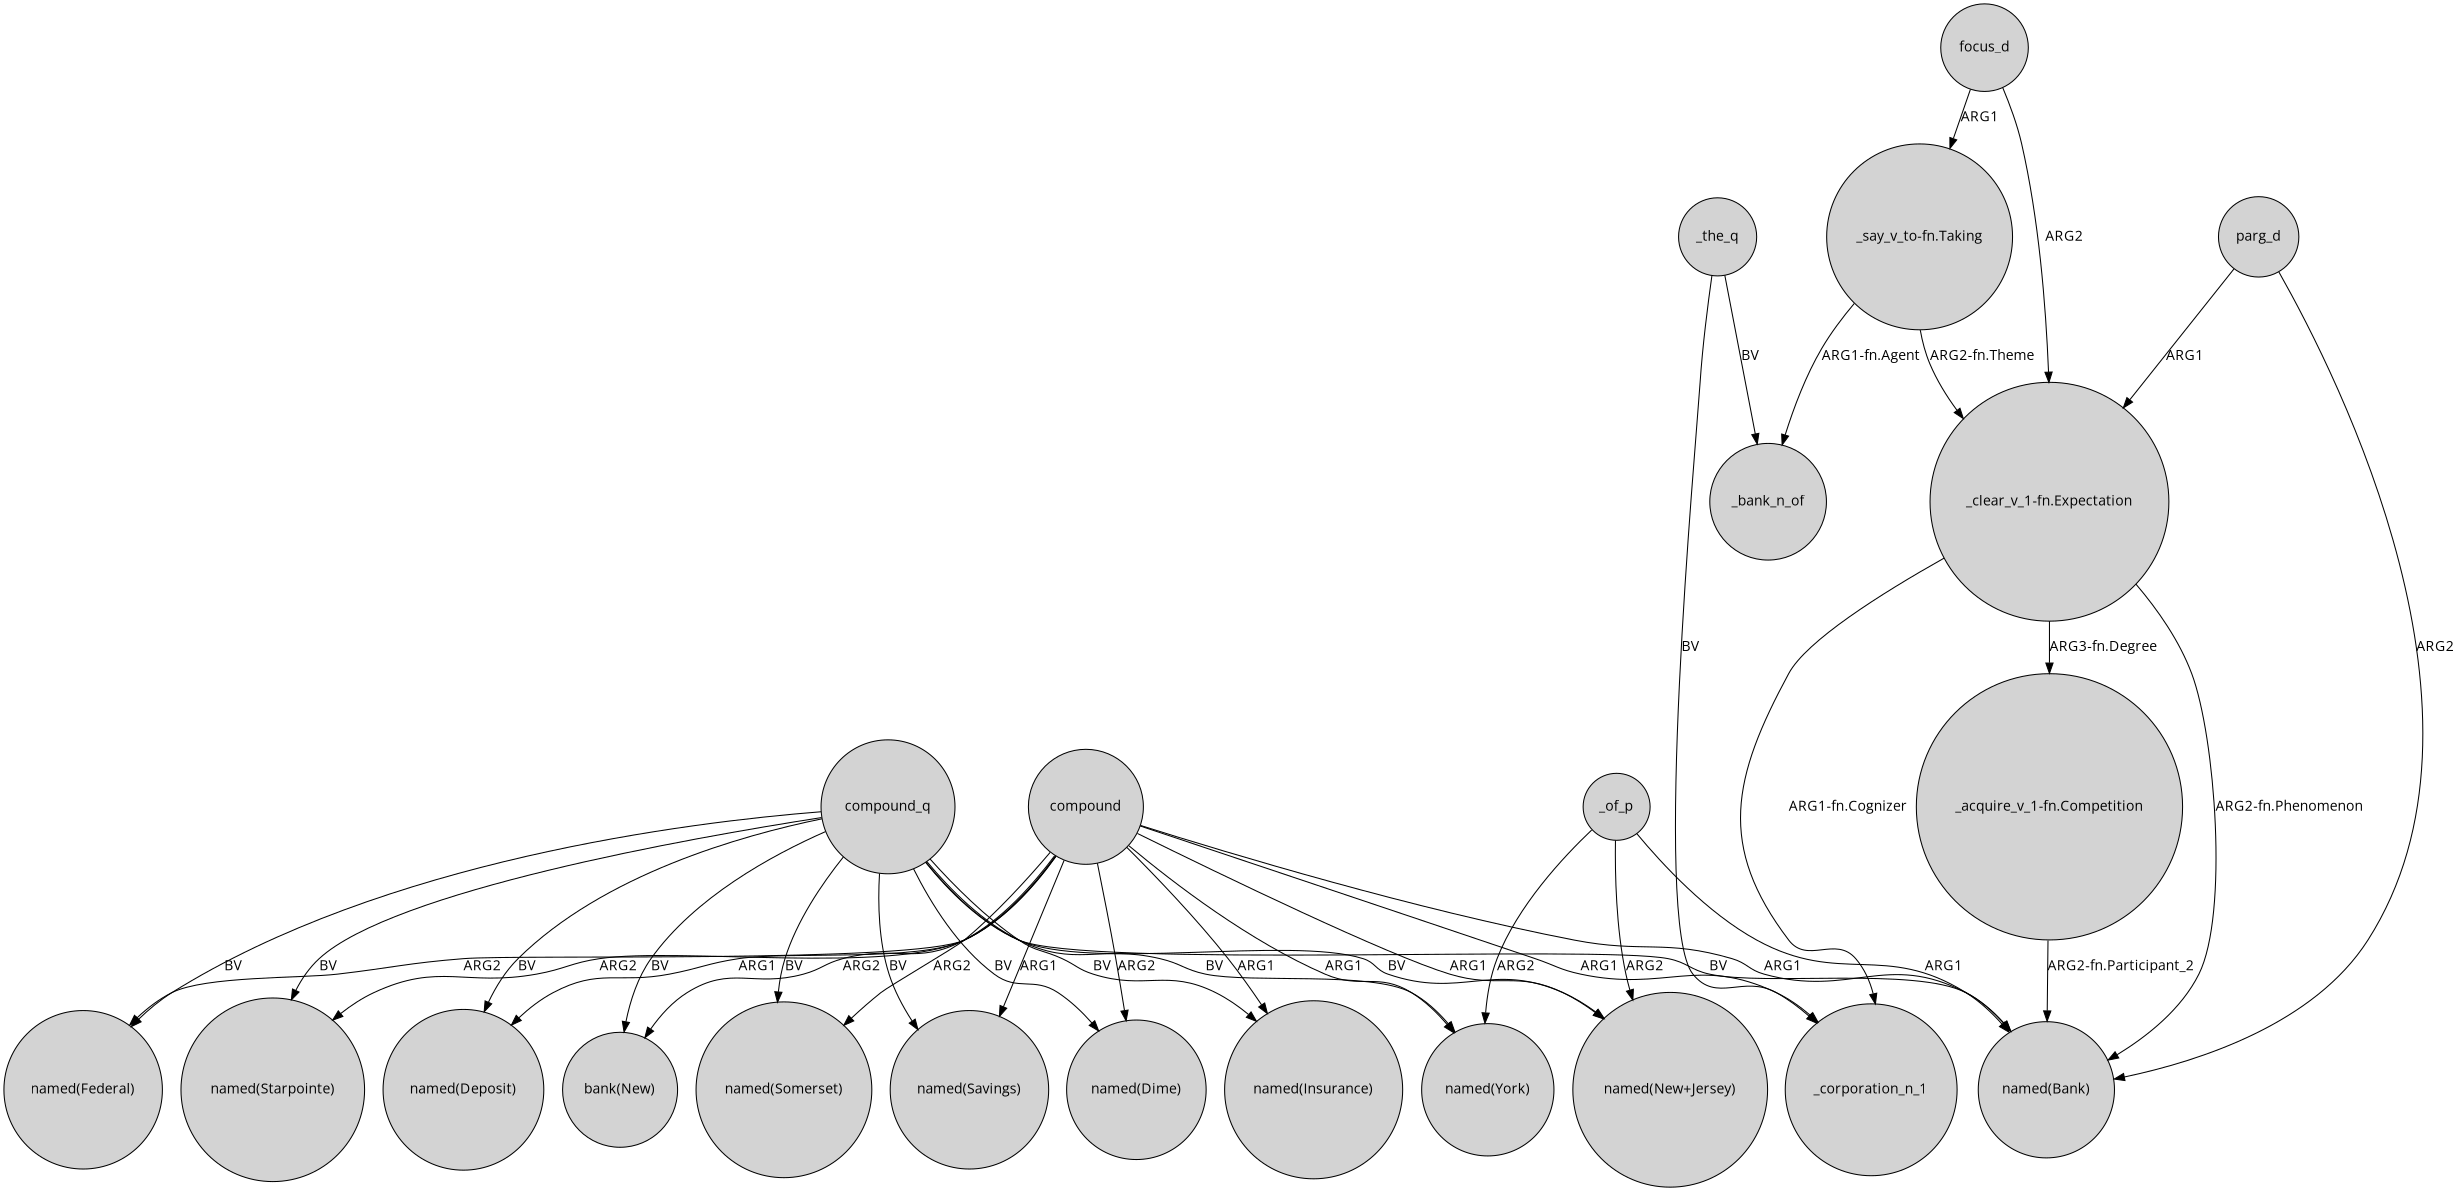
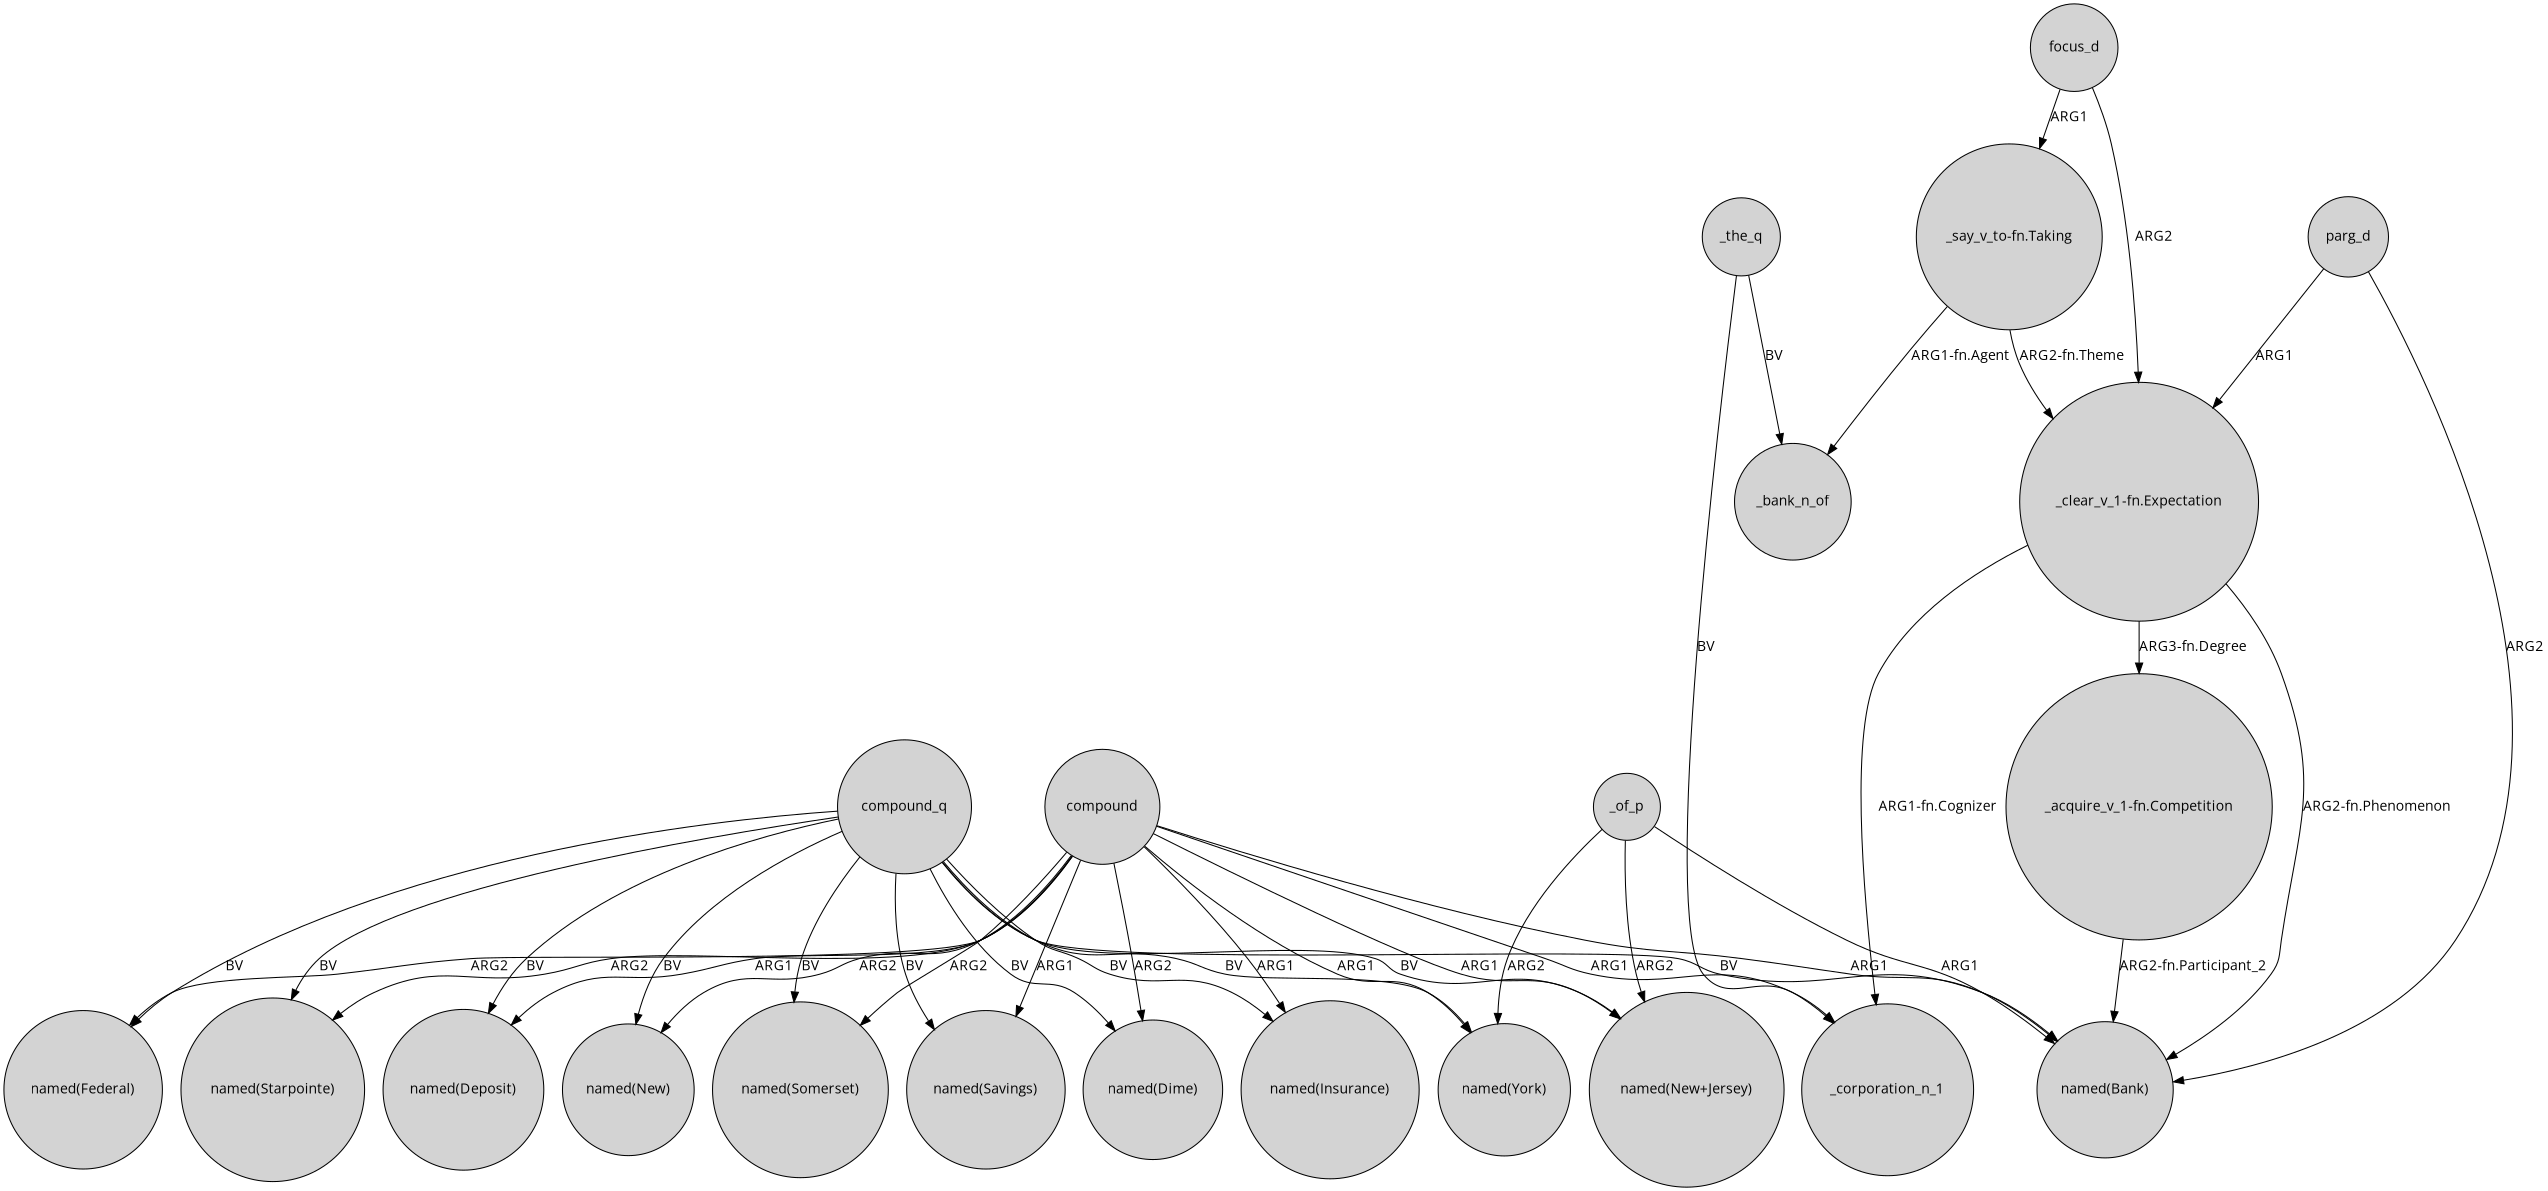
(620, 1090) -> (628, 1090)
